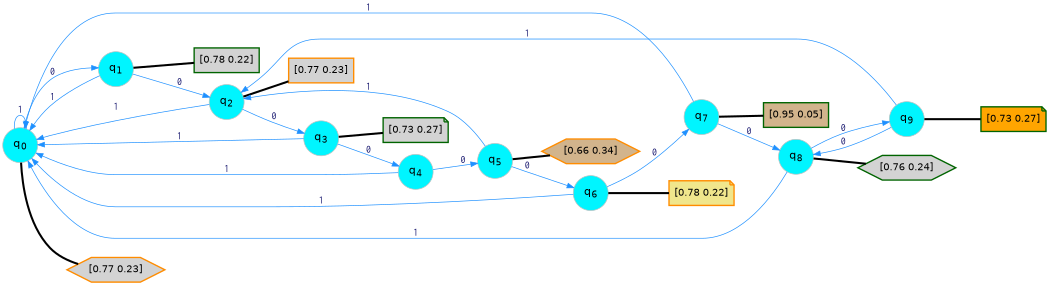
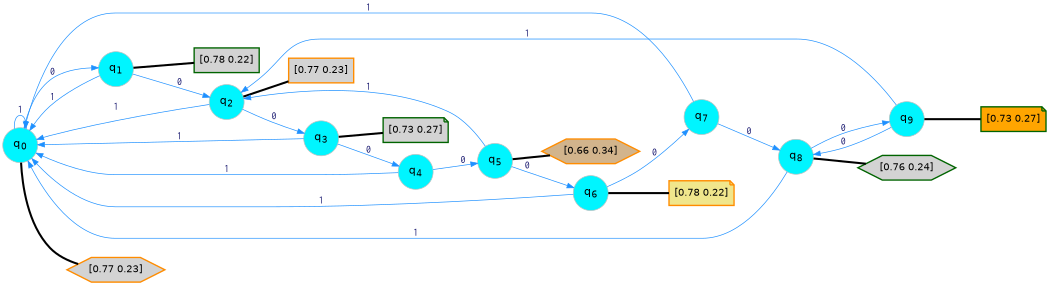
(796, 115) -> none
